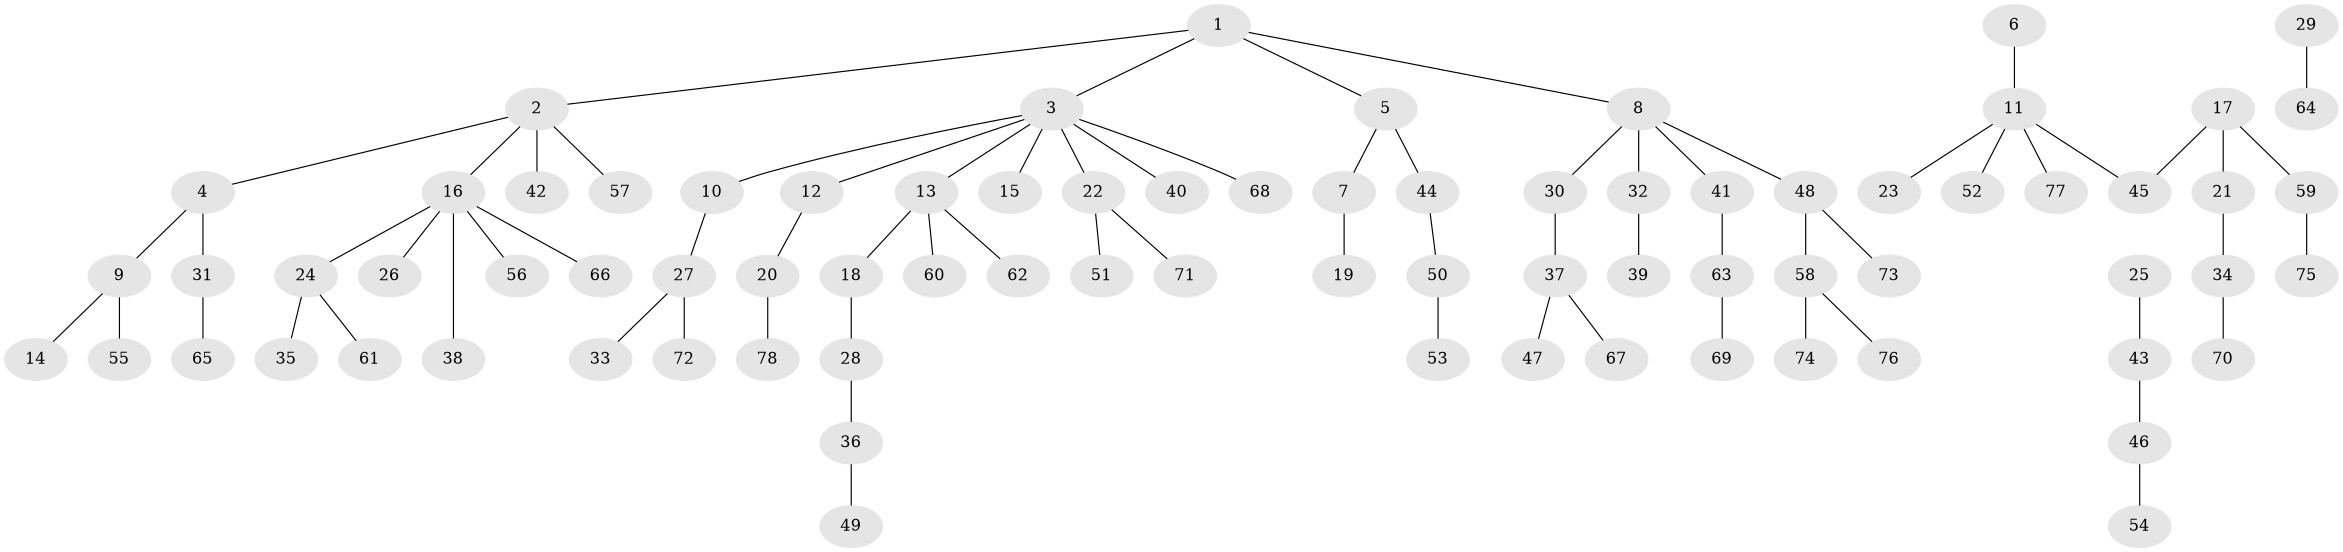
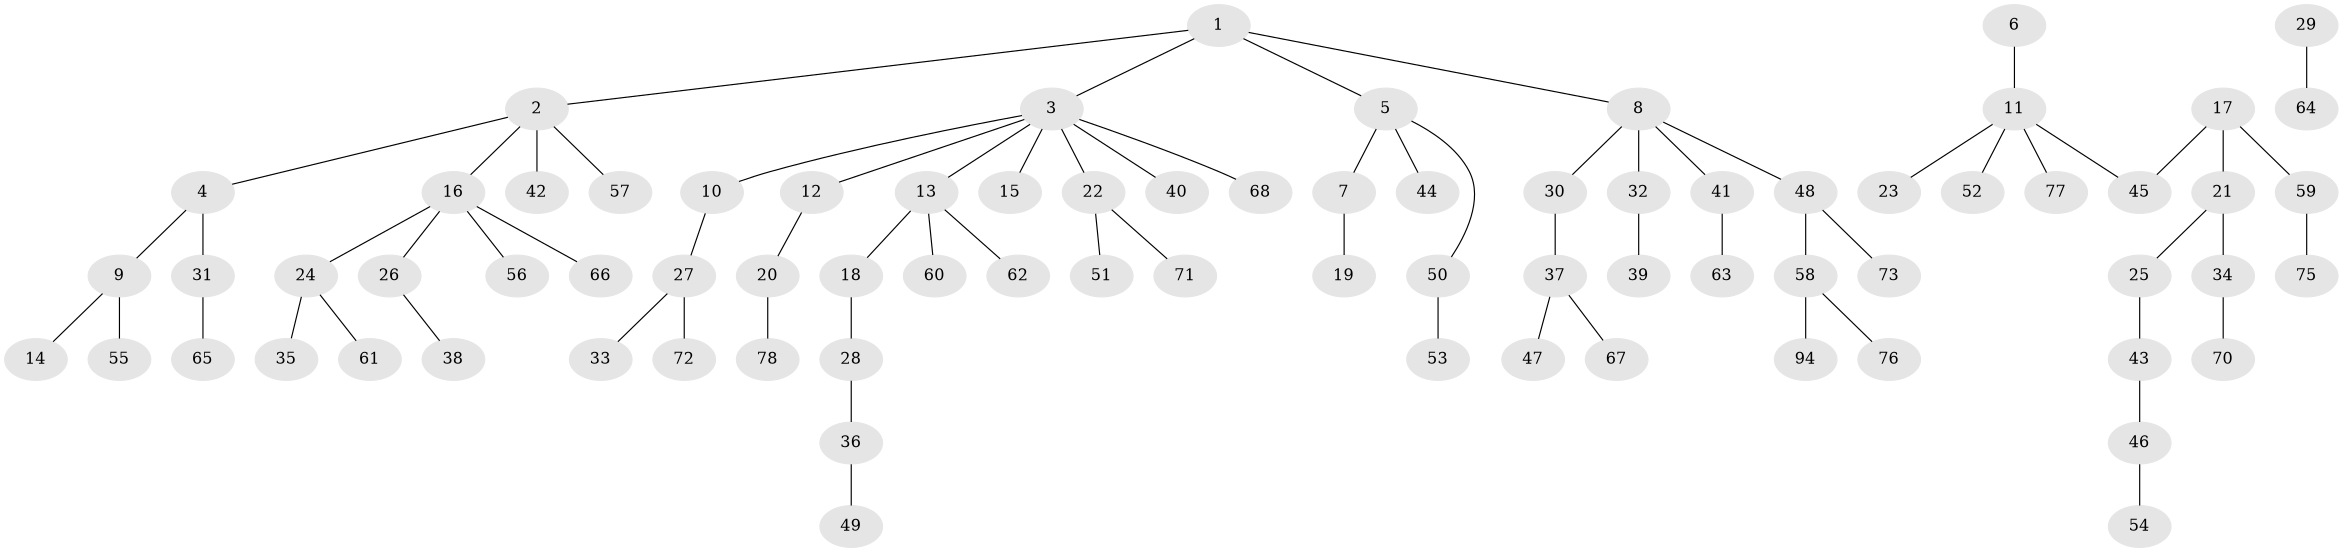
(1433, 234) -> (1472, 178)
none -> (2182, 234)
(453, 276) -> (422, 318)
(1722, 360) -> none
(1806, 360) -> (1806, 360)
